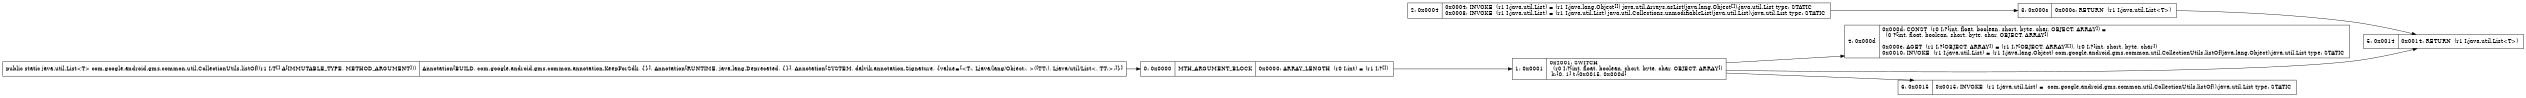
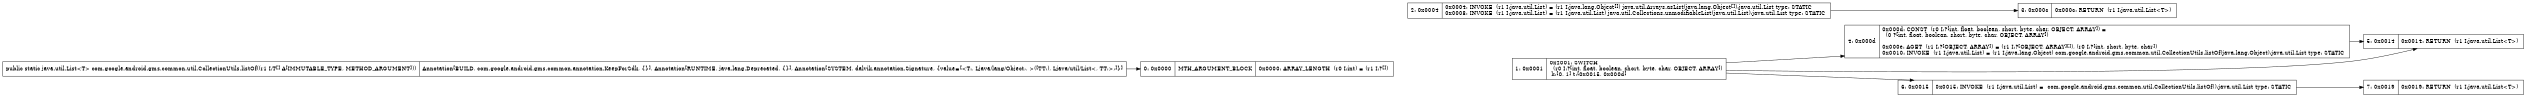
(2295, 16) -> (2355, 42)
(1451, 69) -> none
none -> (2444, 87)
